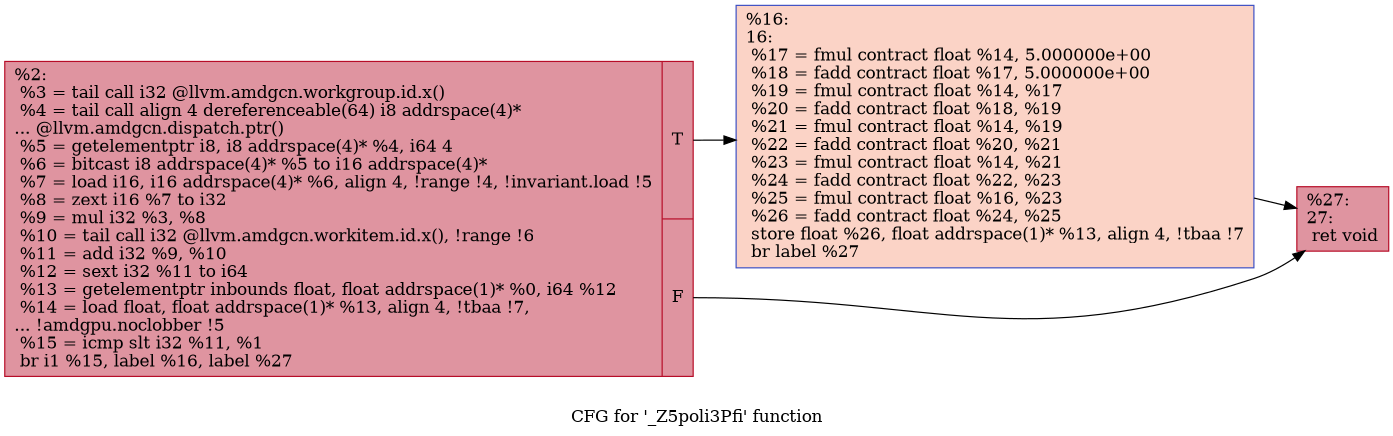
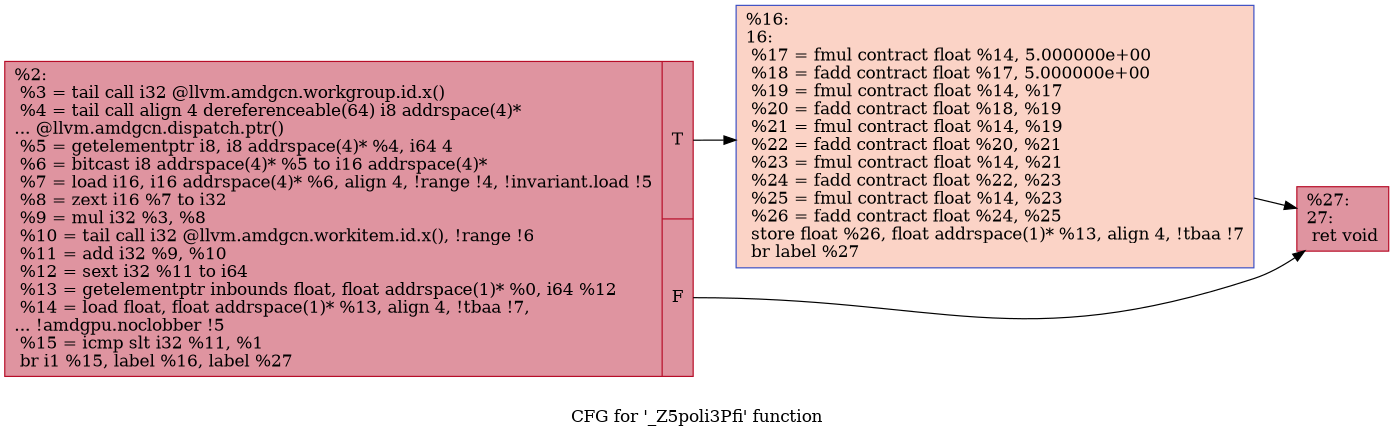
(904, 199) -> (904, 199)
